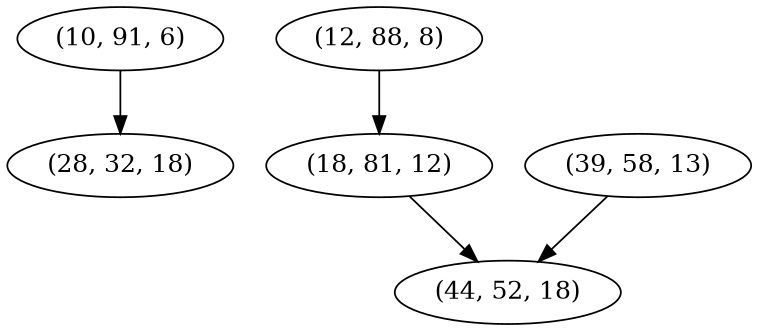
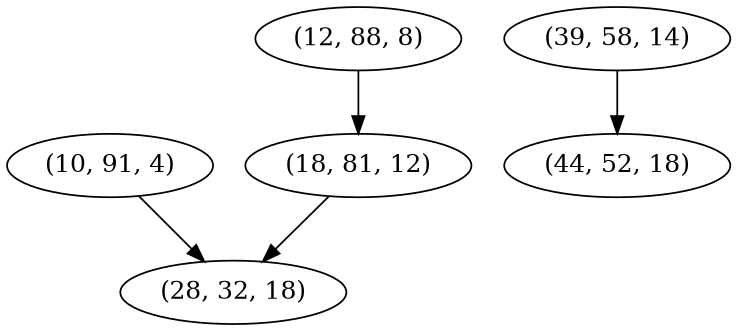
(120, 39) -> (110, 166)
(638, 166) -> (617, 39)
(437, 223) -> (302, 223)
